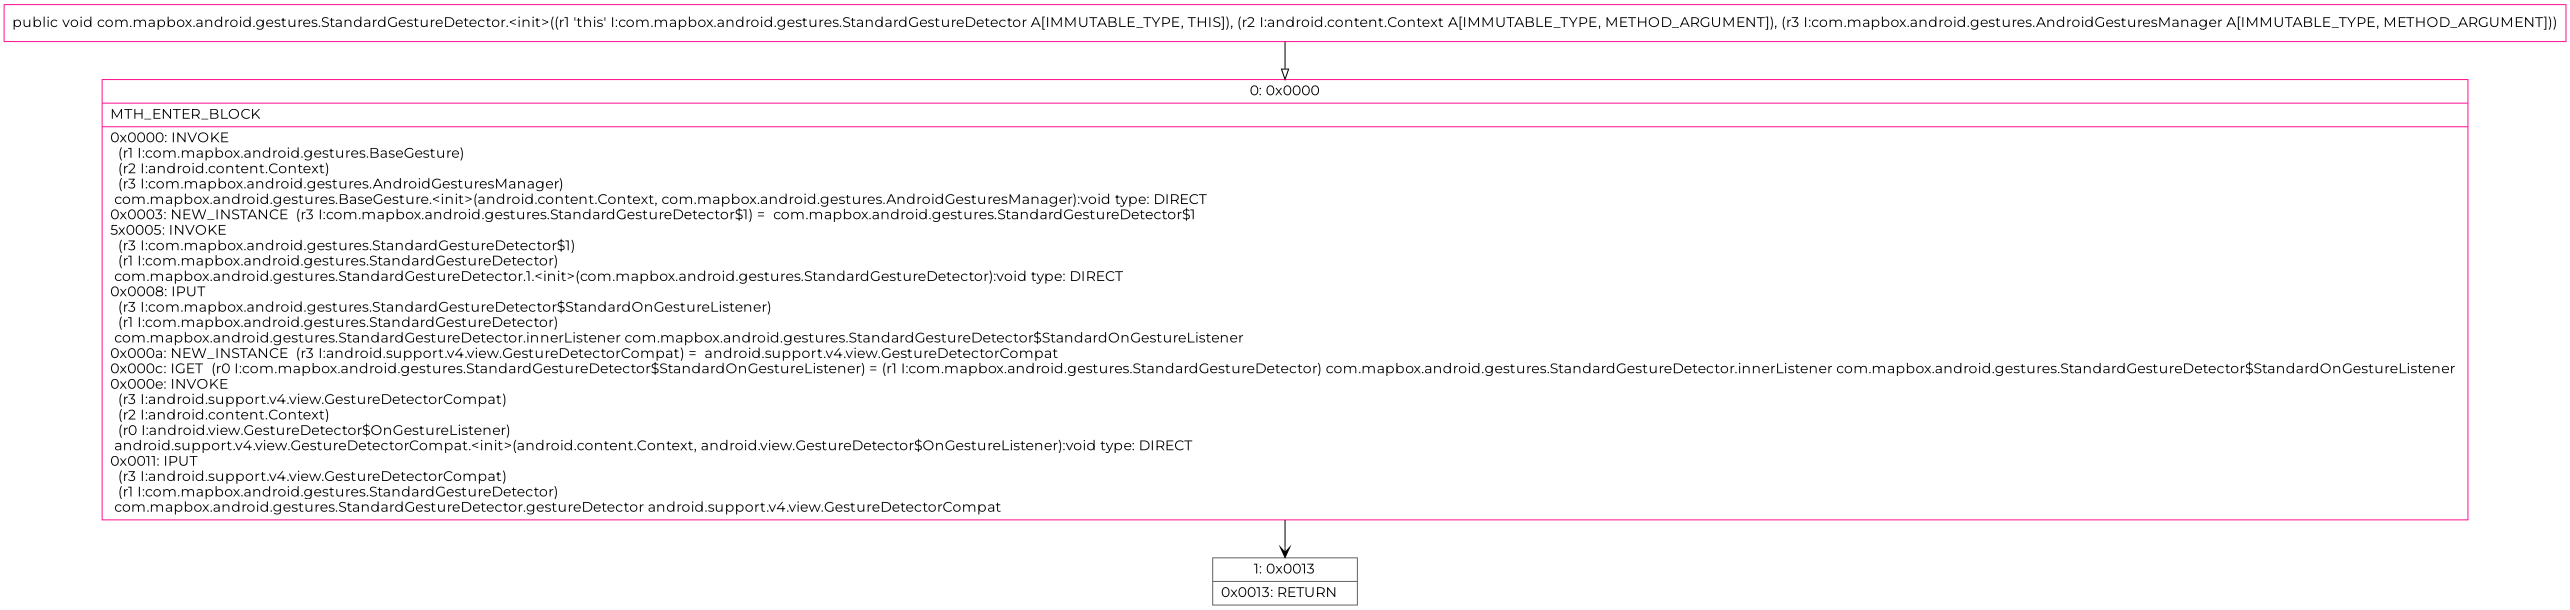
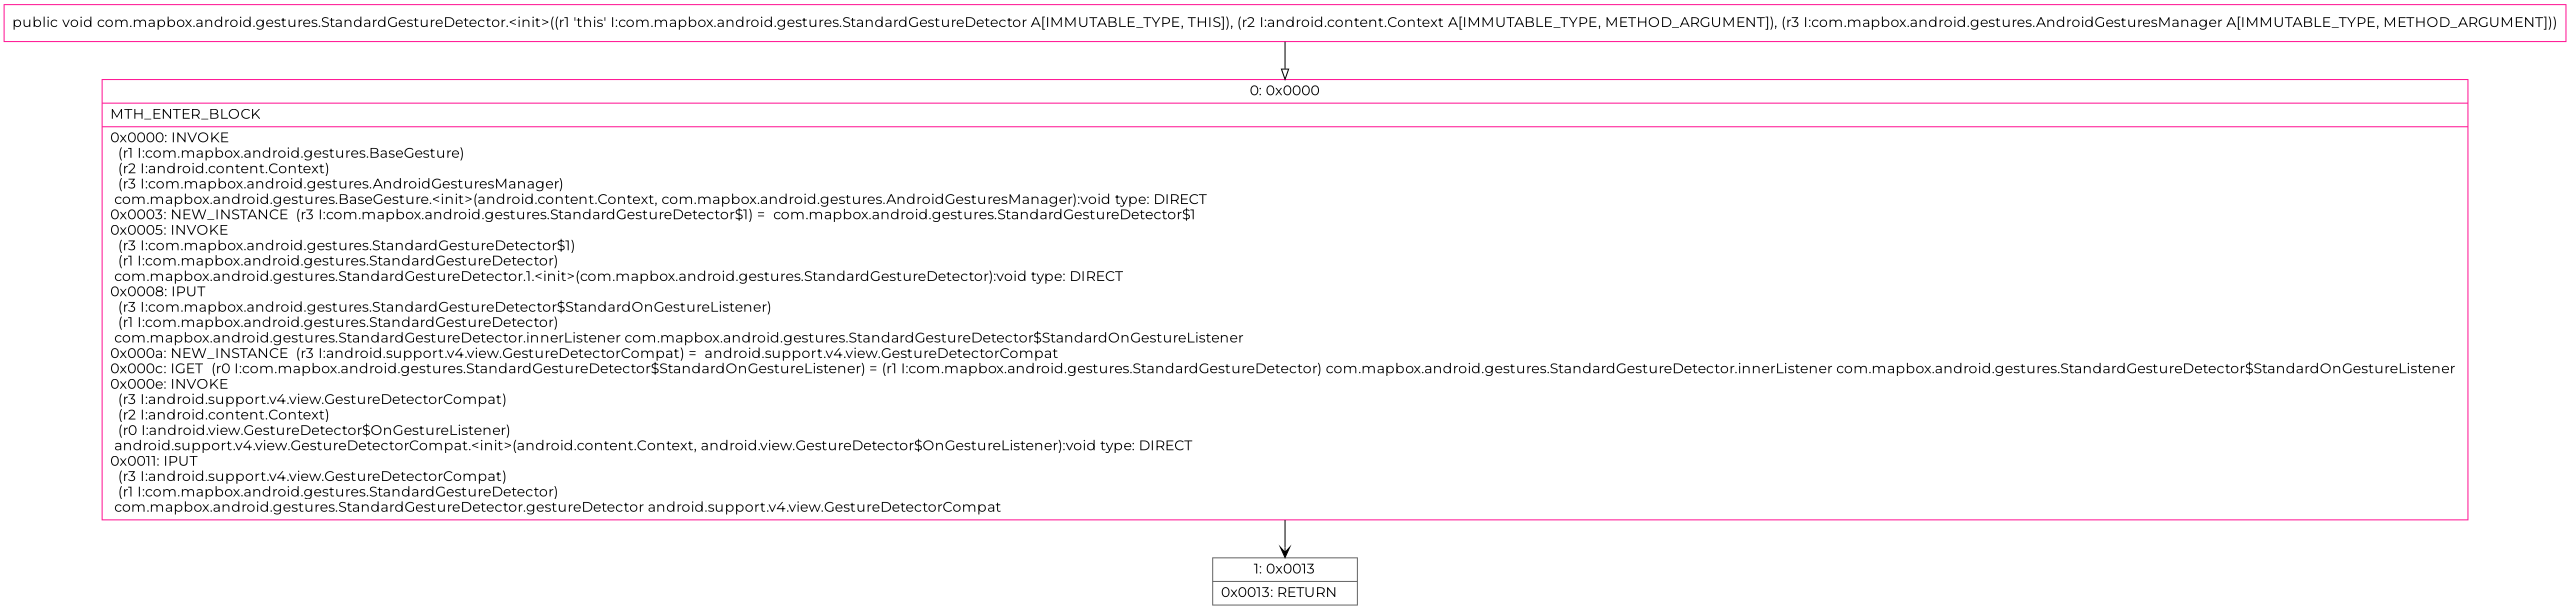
(172, 230) -> (173, 230)
